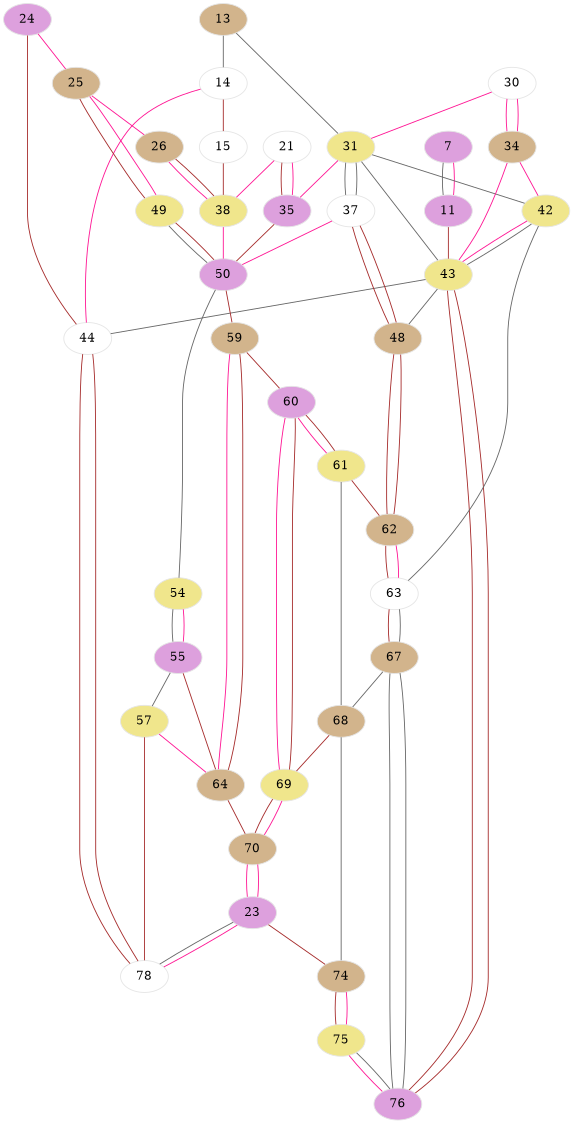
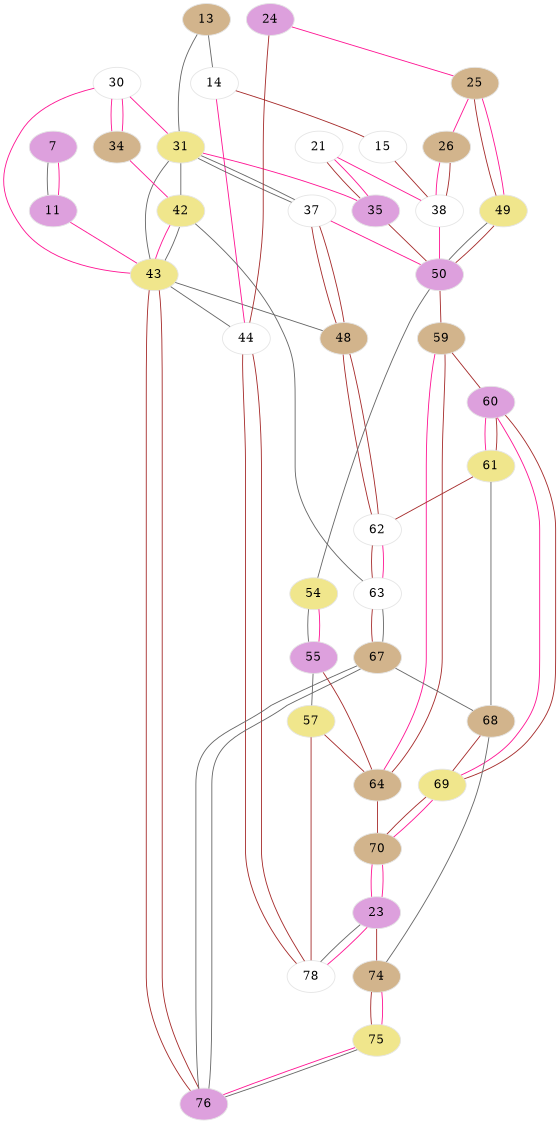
(223, 211) -> (440, 211)
(487, 213) -> (6, 197)
(448, 243) -> (104, 243)
(390, 530) -> (378, 530)
(183, 753) -> (344, 753)
